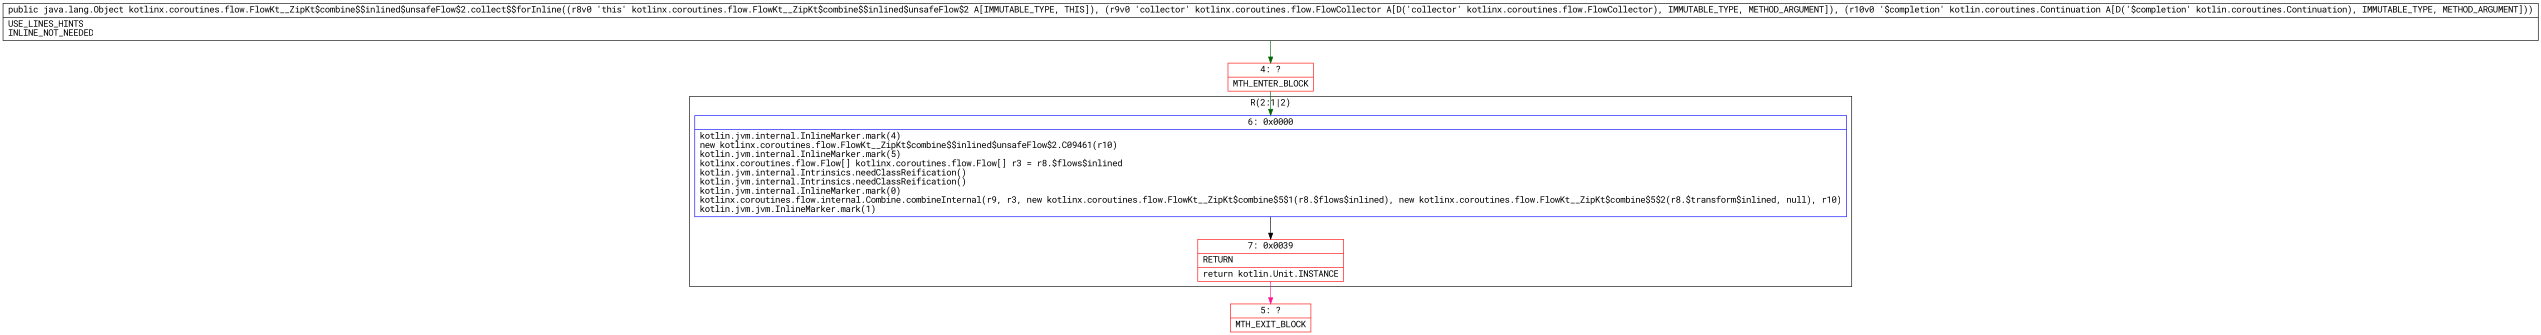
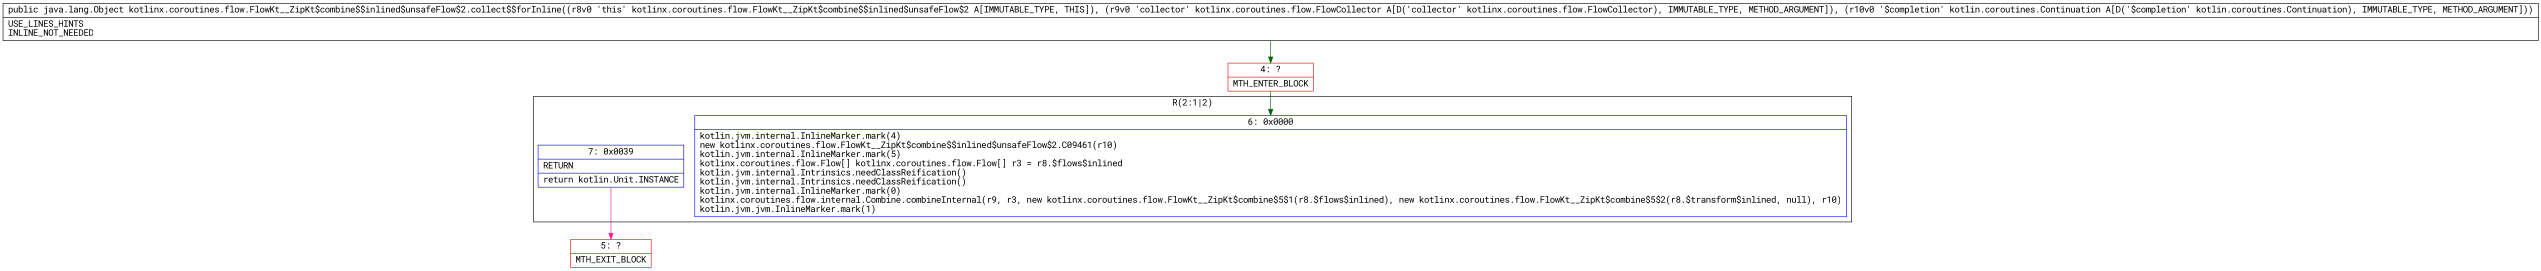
(1271, 225) -> none
(1271, 260) -> (611, 166)
